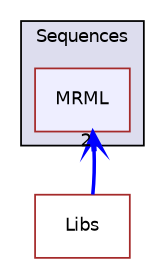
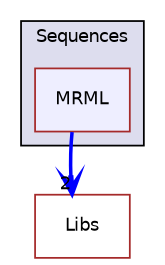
(94, 172) -> (71, 157)
